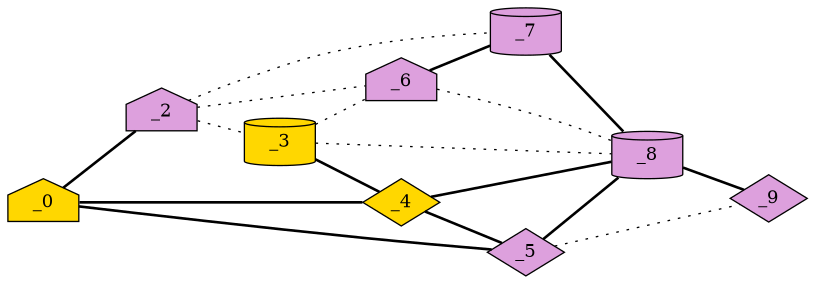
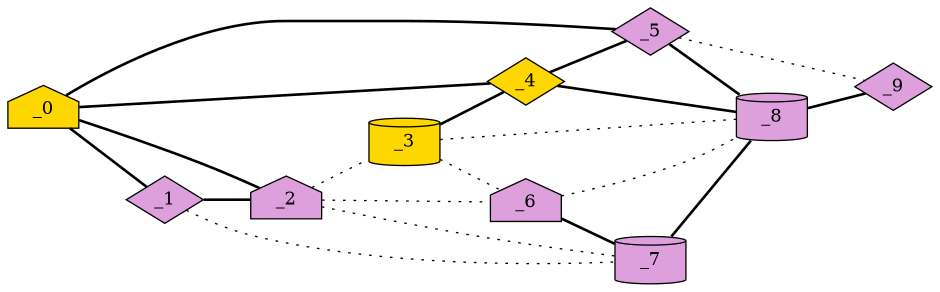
none -> (165, 200)
